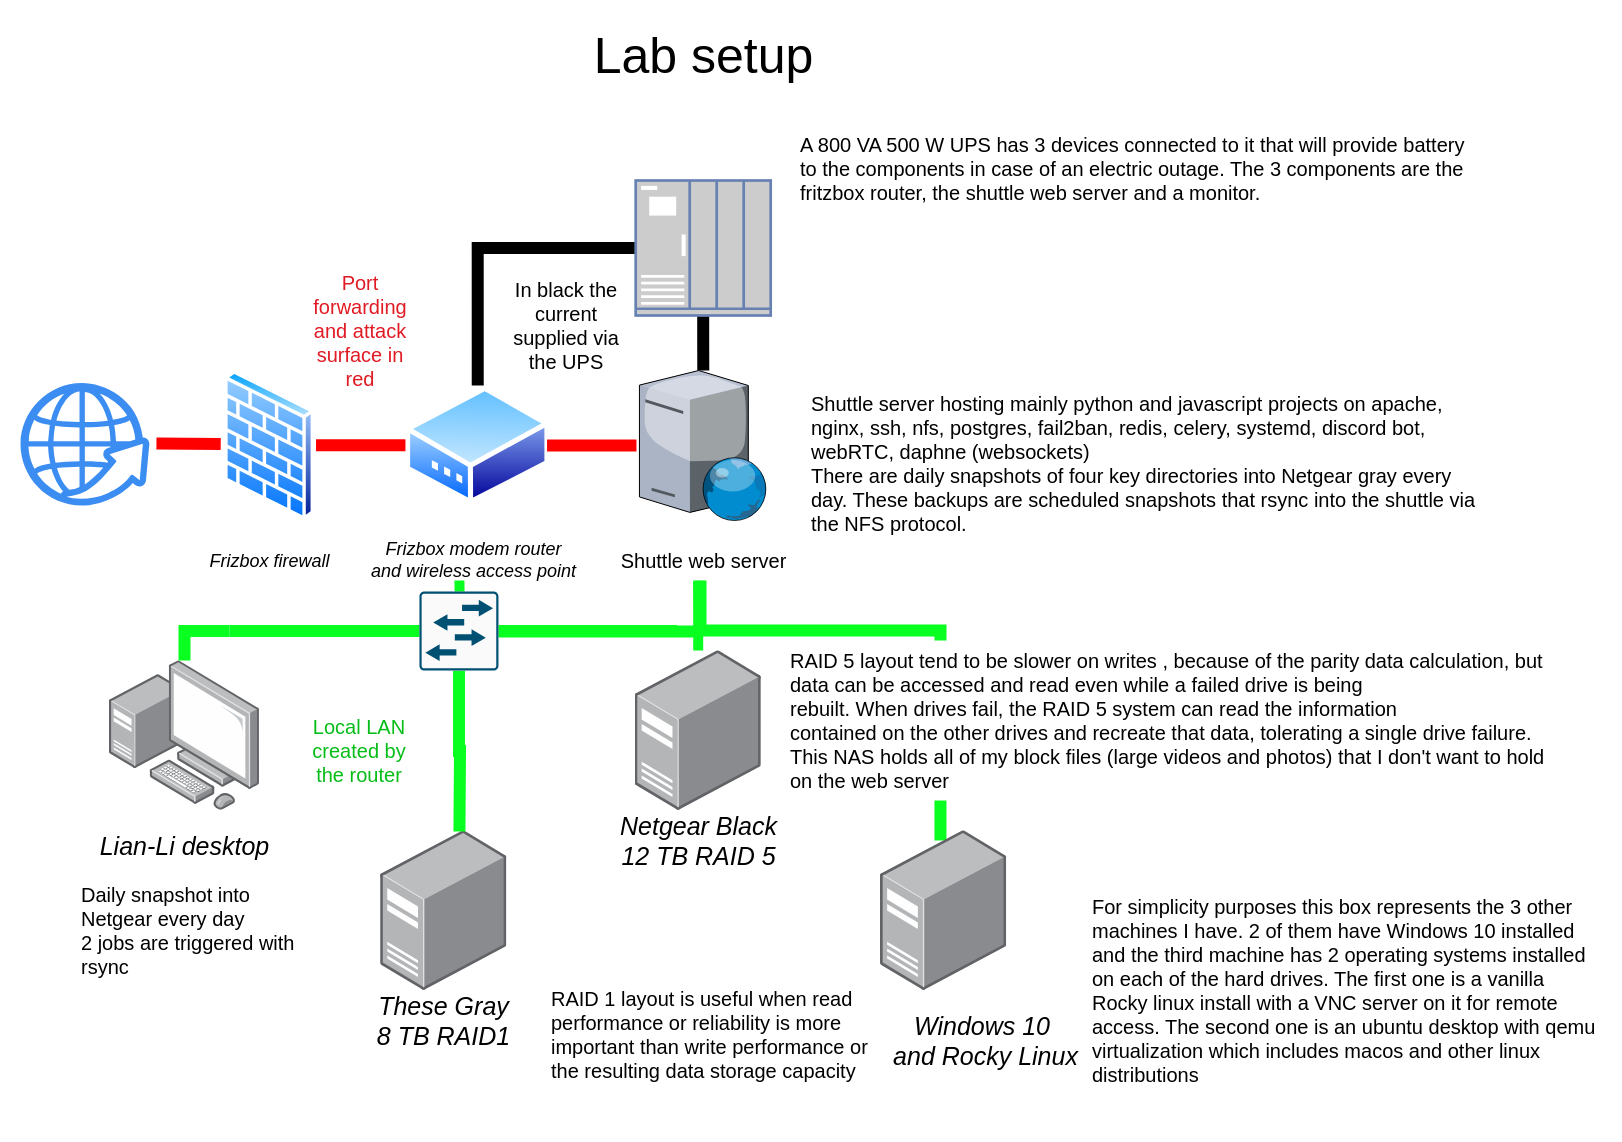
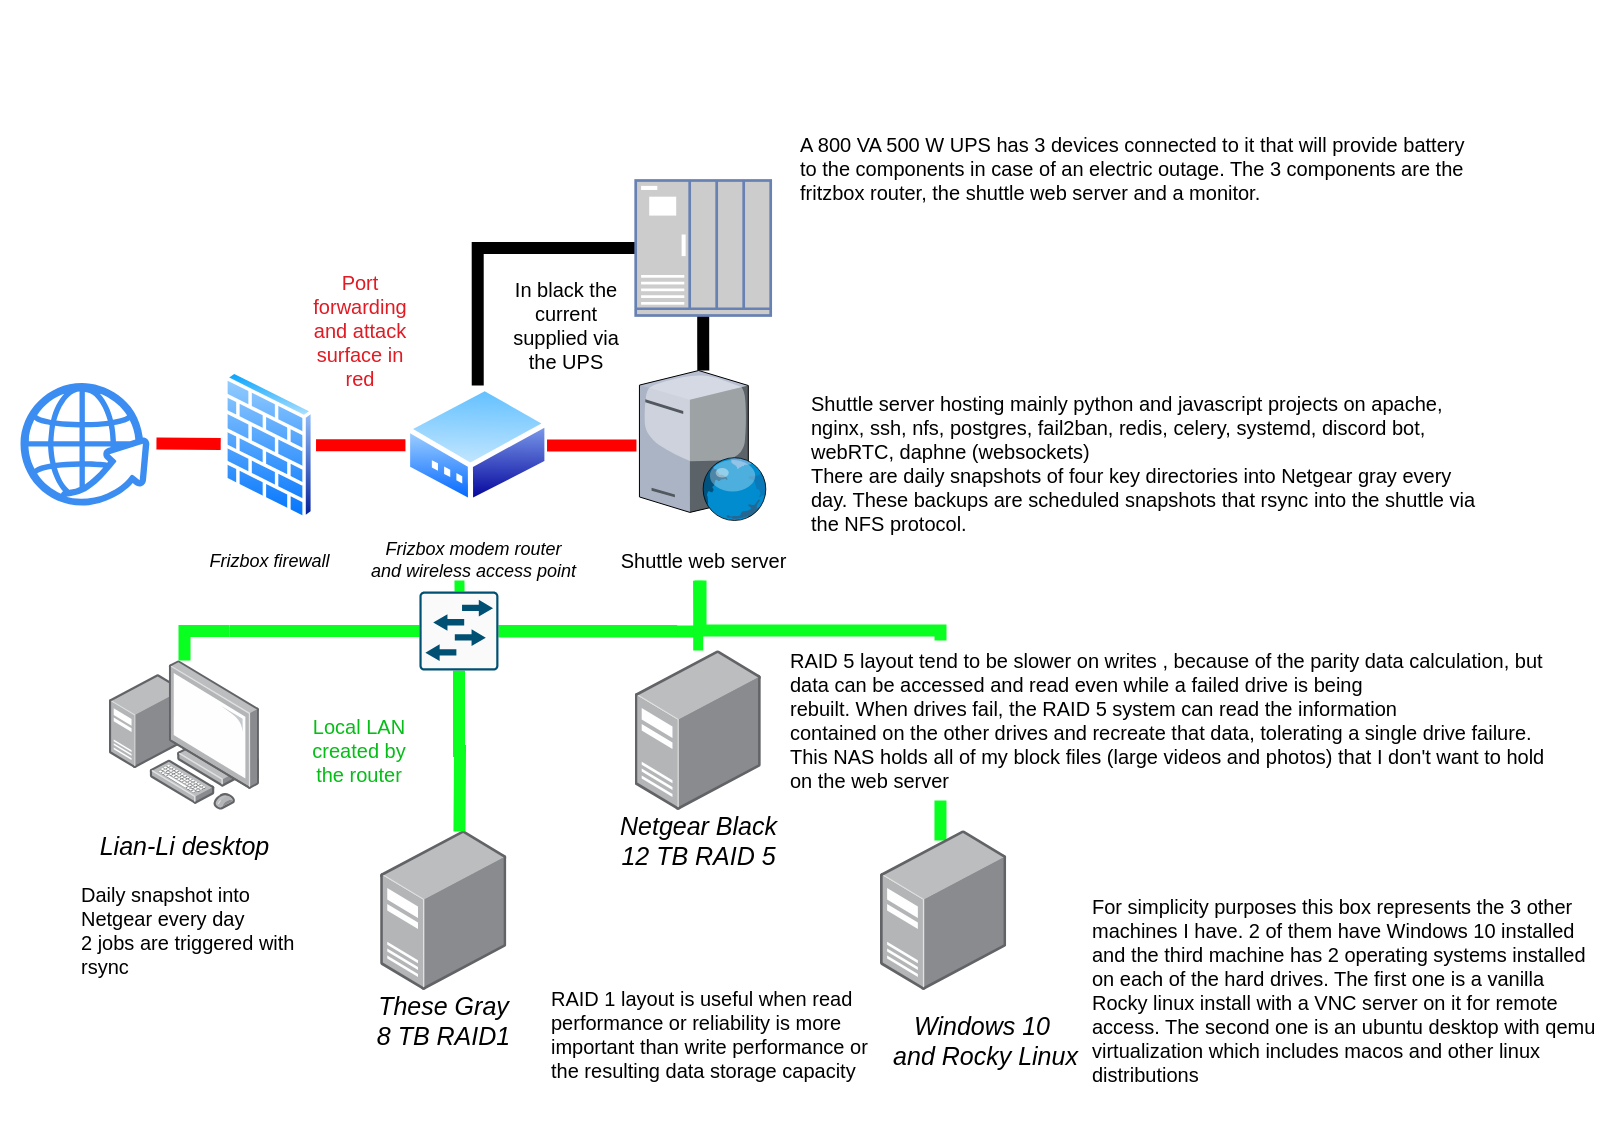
(703, 56) -> none
